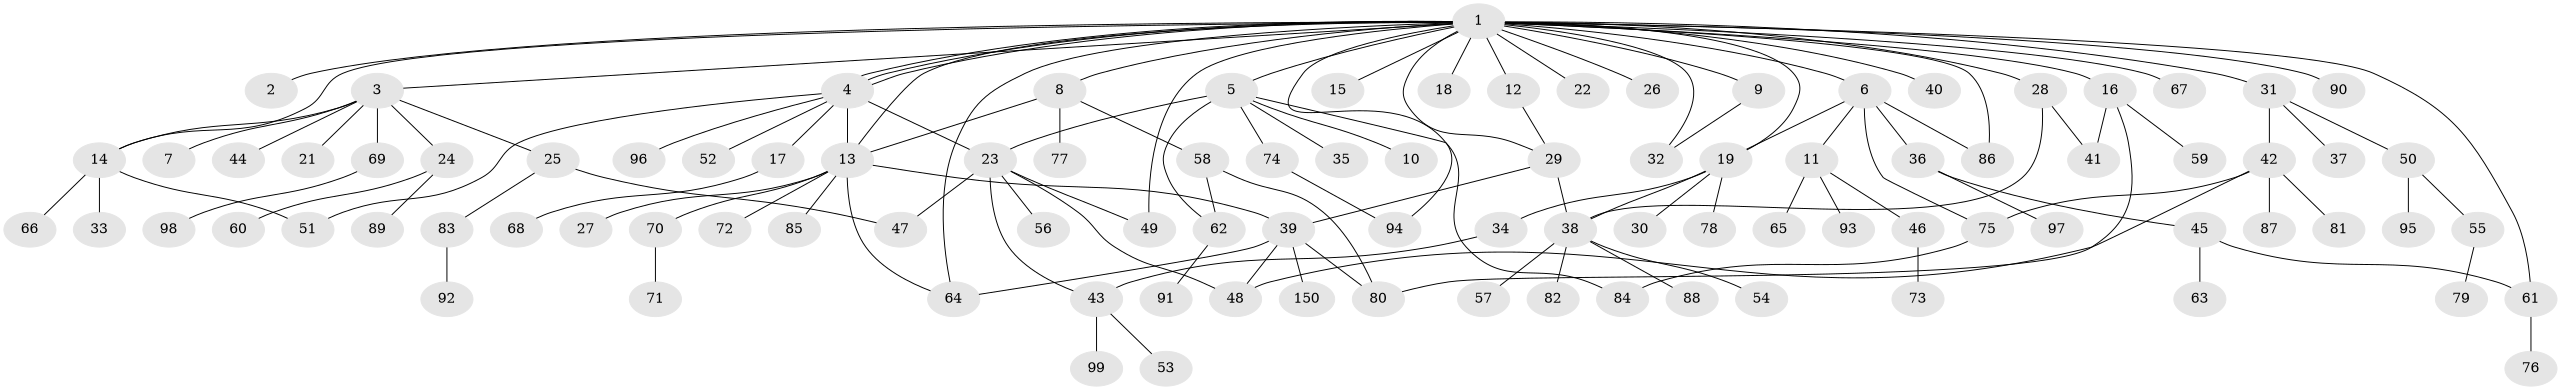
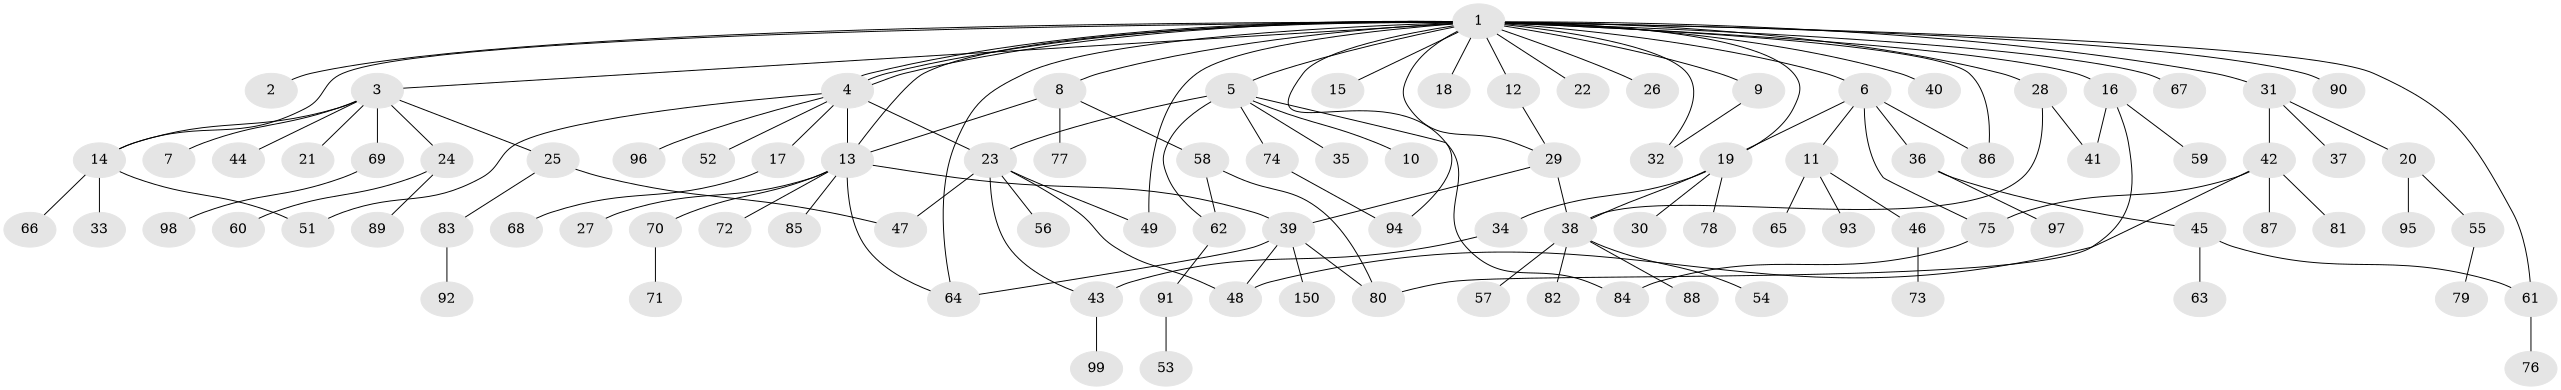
(2408, 160) -> (2408, 160)
(1131, 334) -> (1166, 334)
